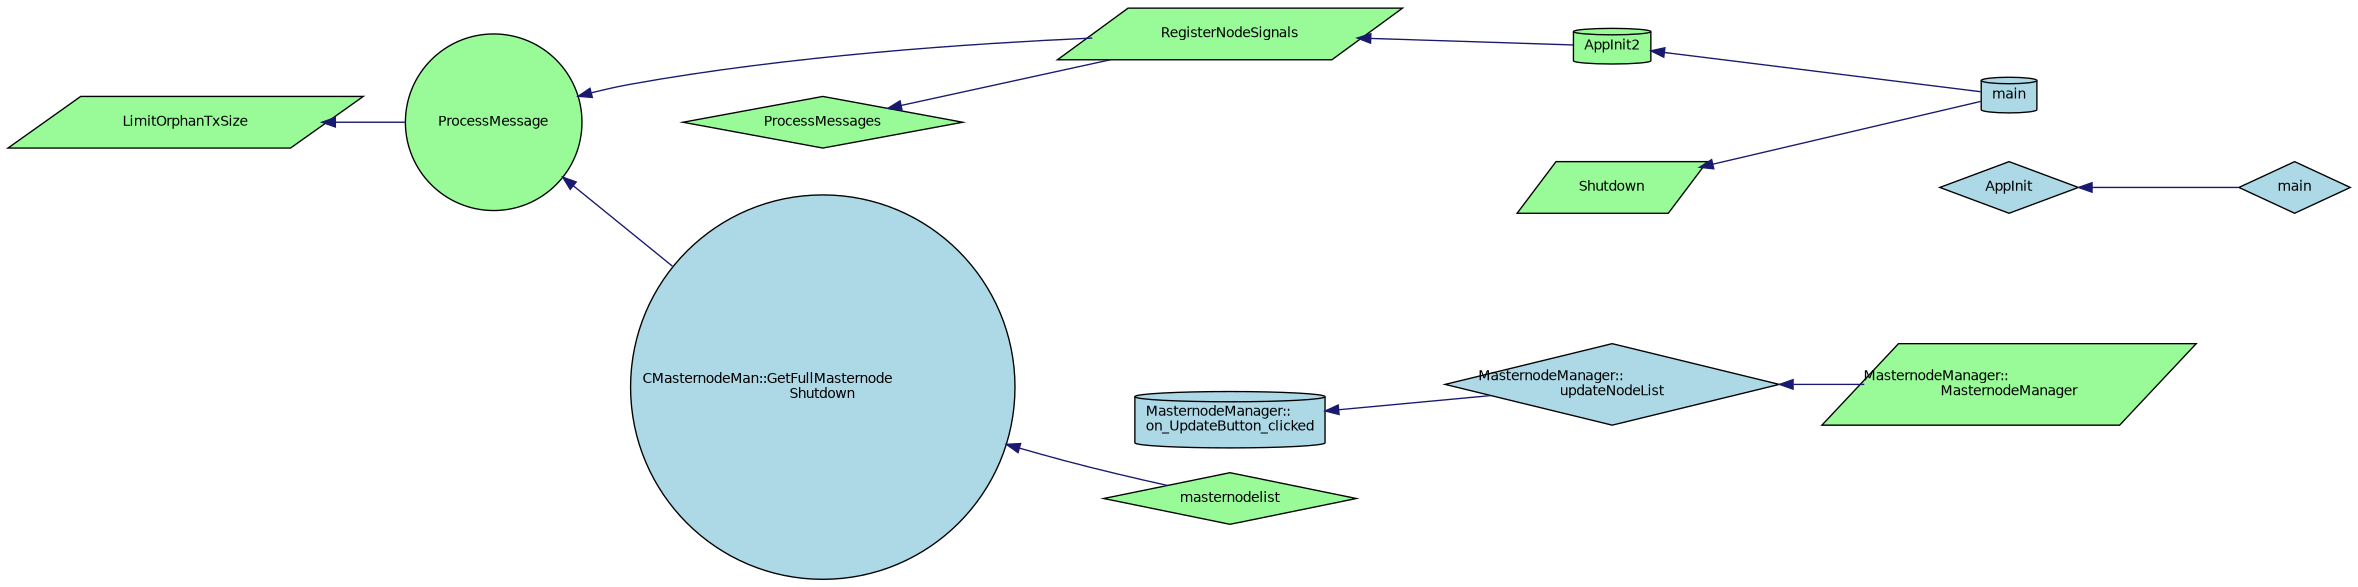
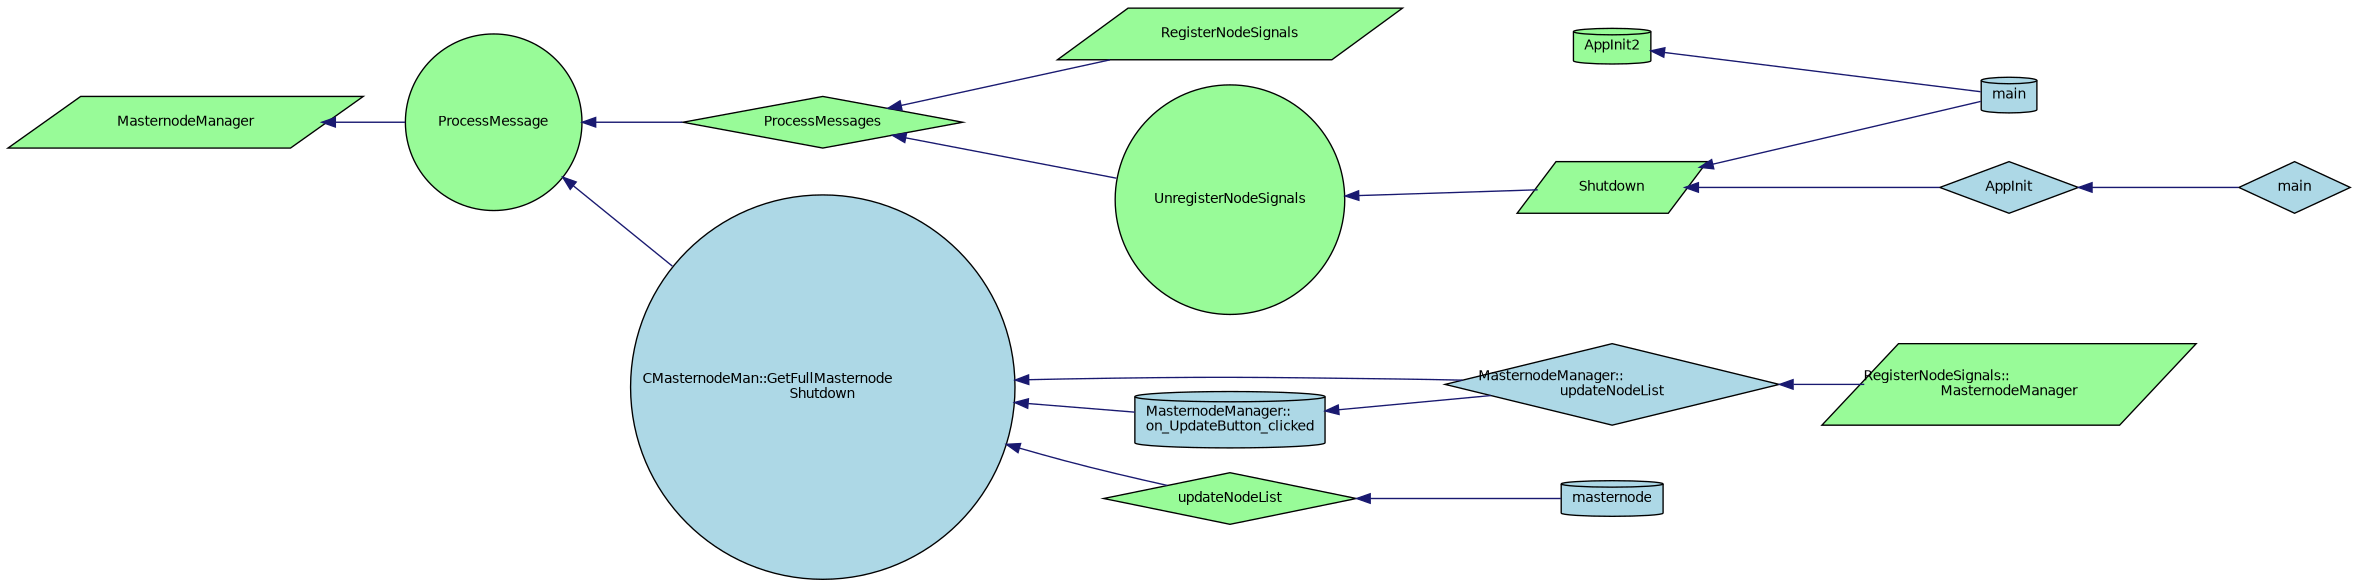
(1472, 42) -> none
(841, 56) -> (639, 122)
(186, 122) -> (186, 122)
none -> (1819, 187)
none -> (1230, 200)
none -> (1246, 377)
(2009, 384) -> (2009, 384)
none -> (1082, 408)
(1230, 499) -> (1230, 499)
none -> (1612, 499)
